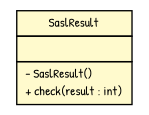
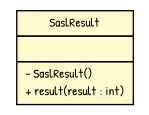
(74, 91) -> (75, 91)
